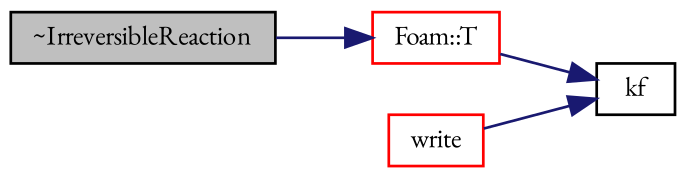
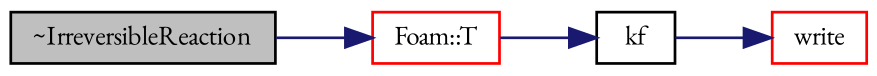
(527, 117) -> (710, 38)
